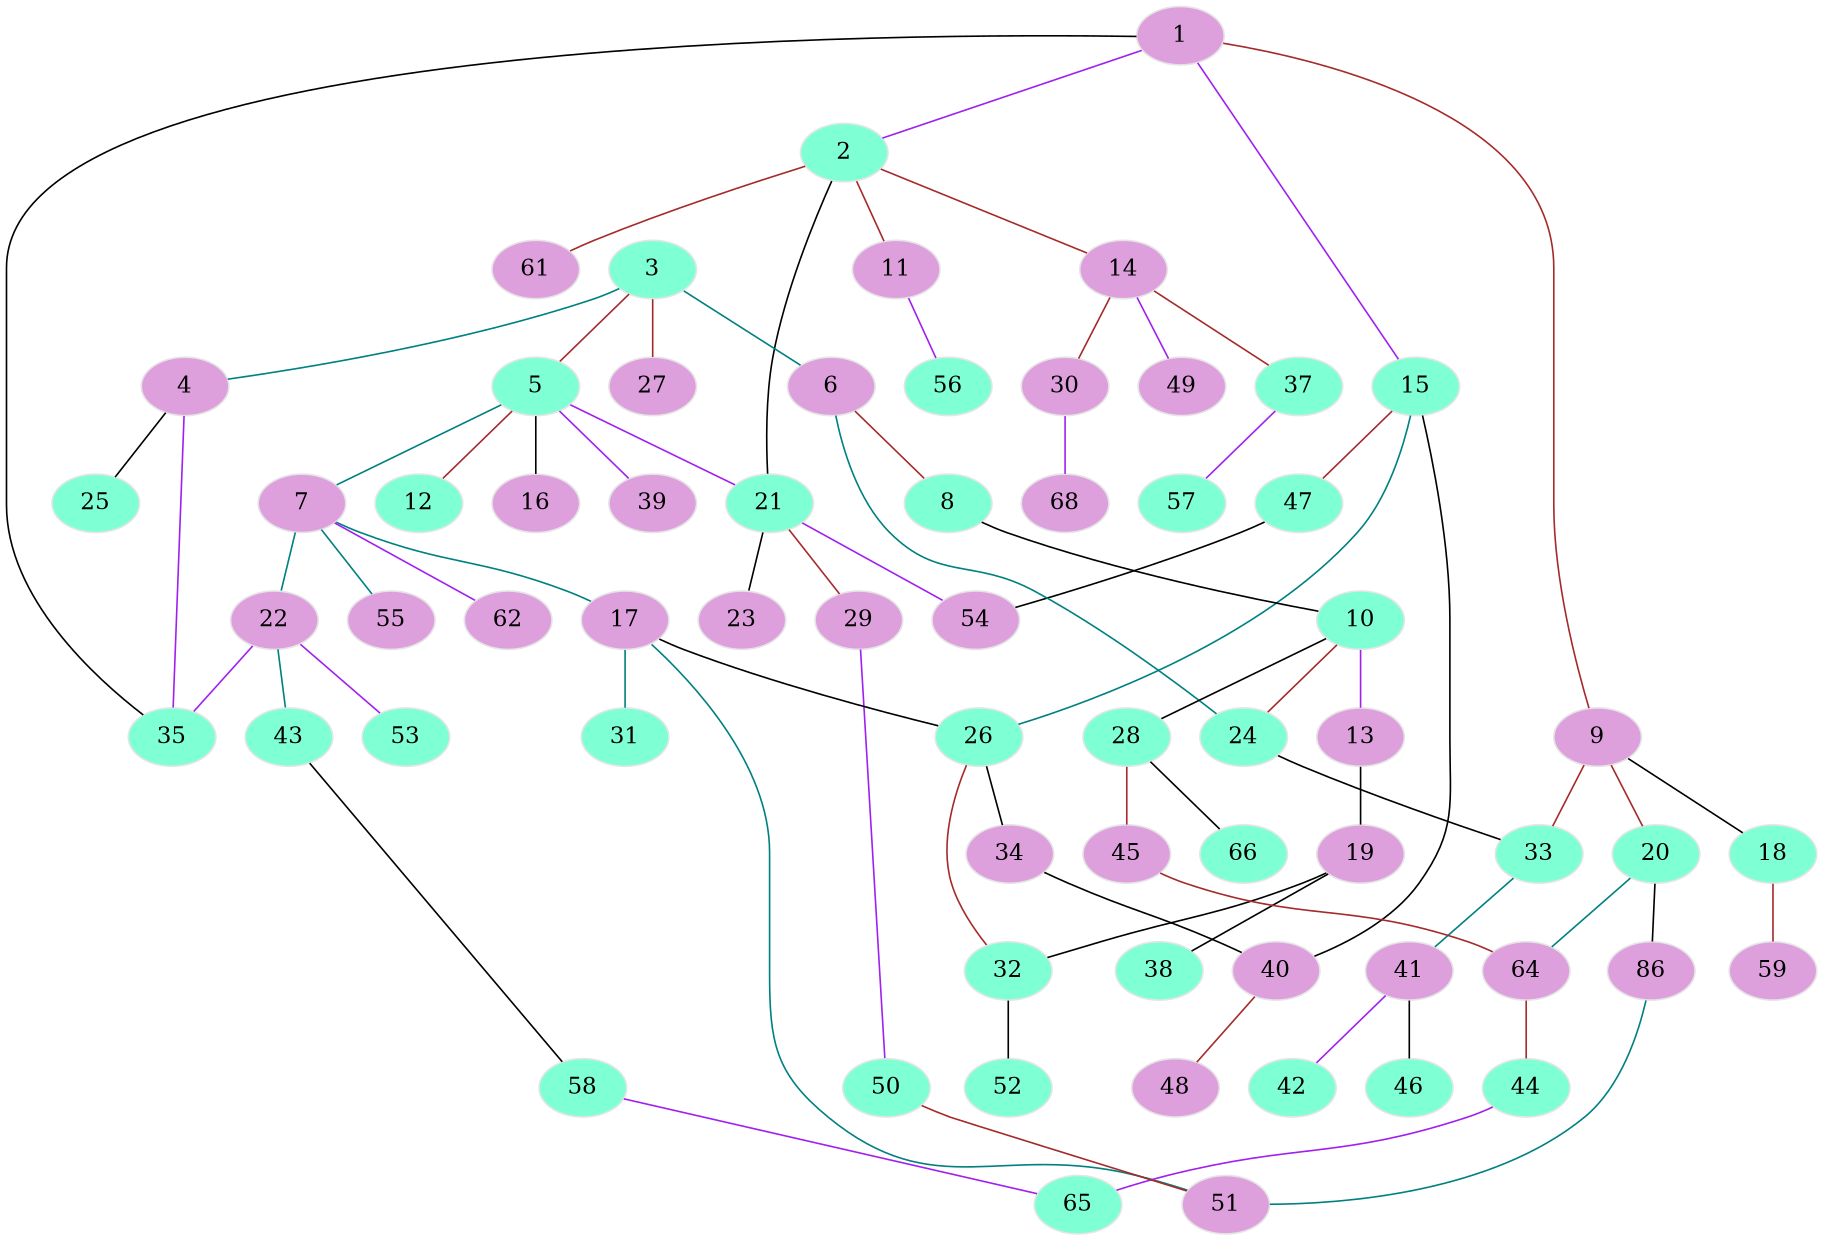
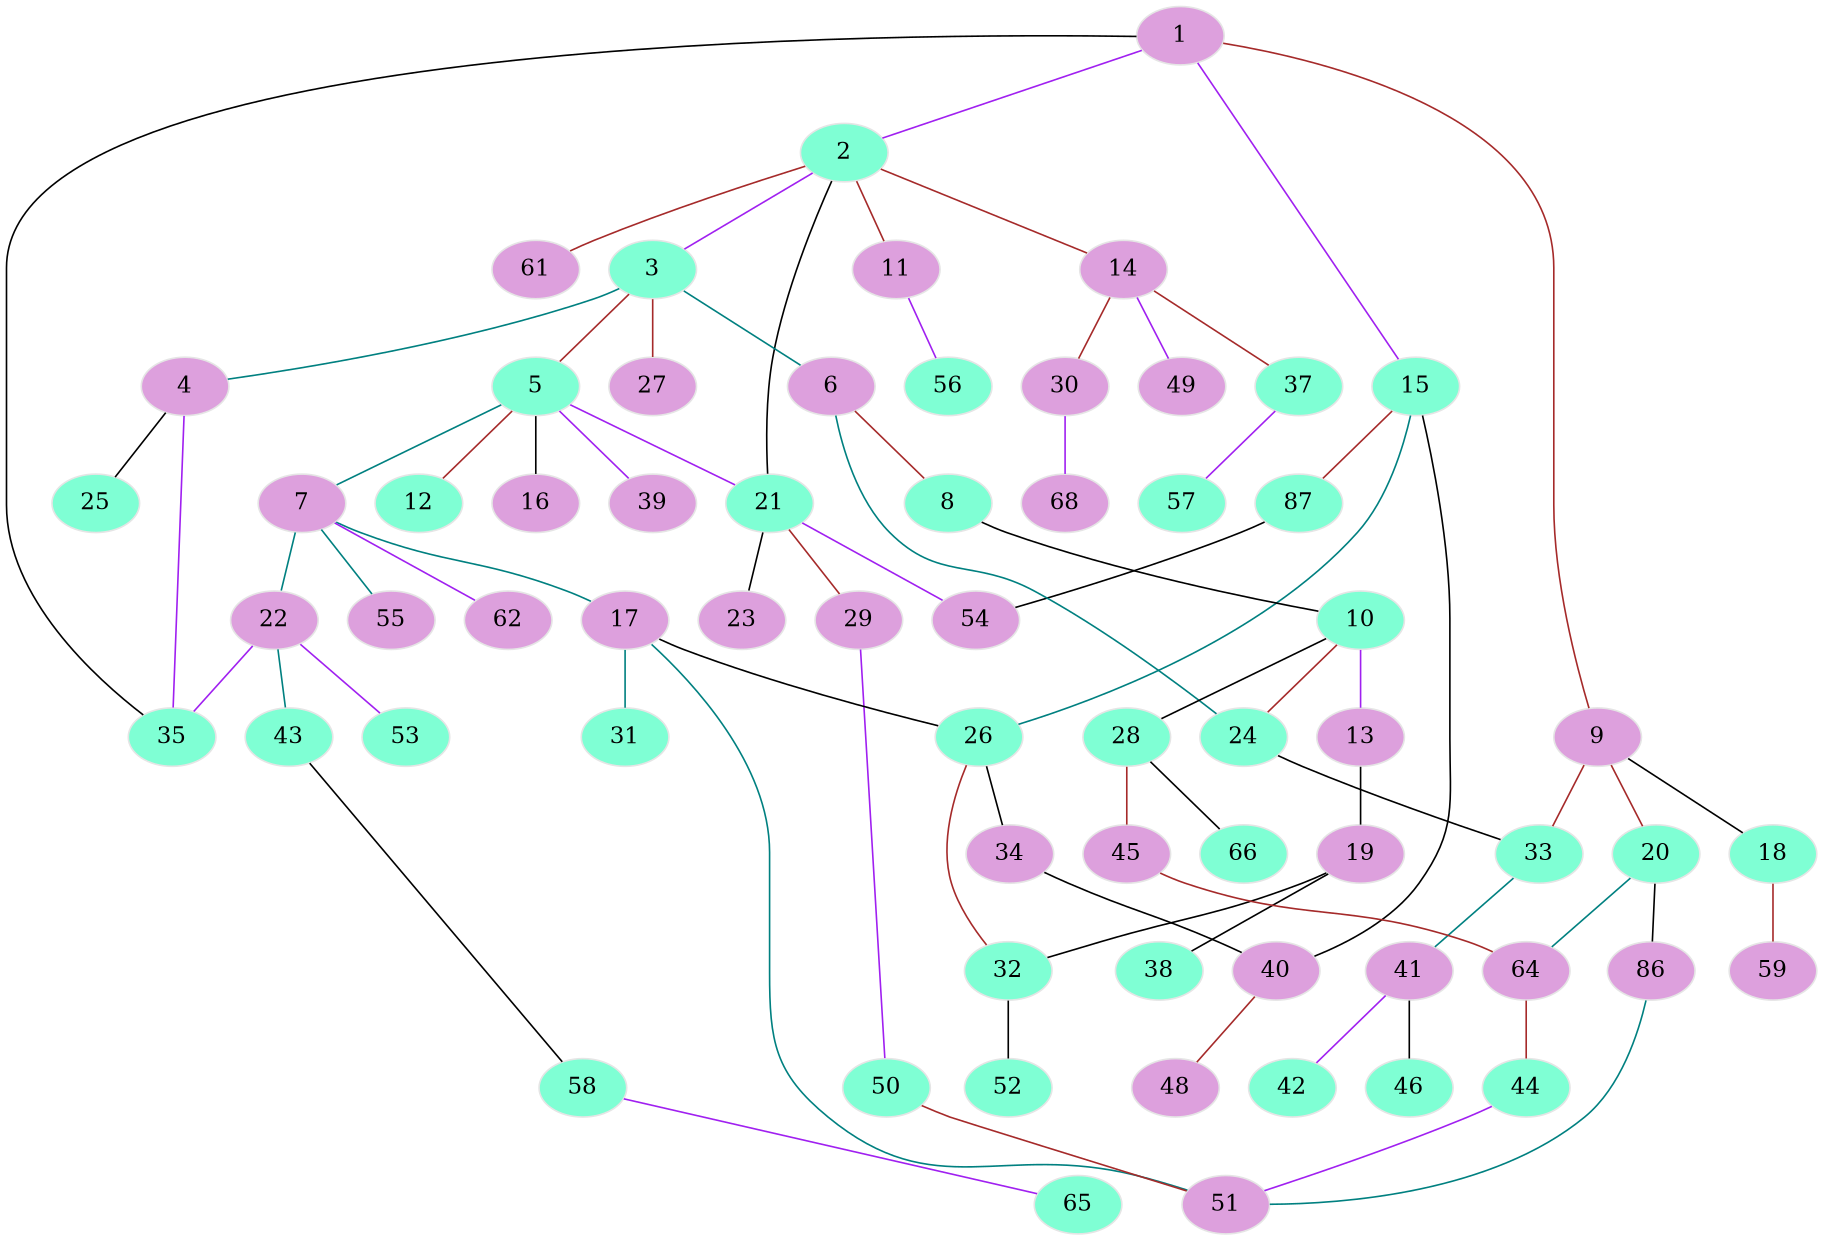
none -> (749, 211)
(1299, 503) -> (1299, 503)
(1305, 1151) -> (1379, 1151)
